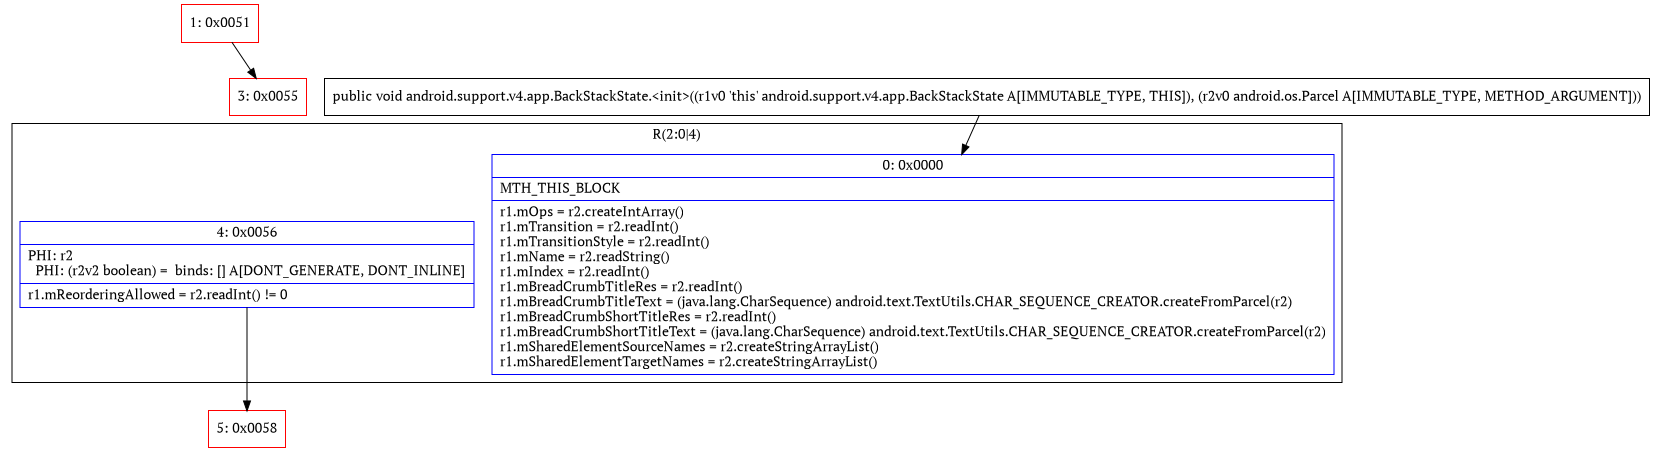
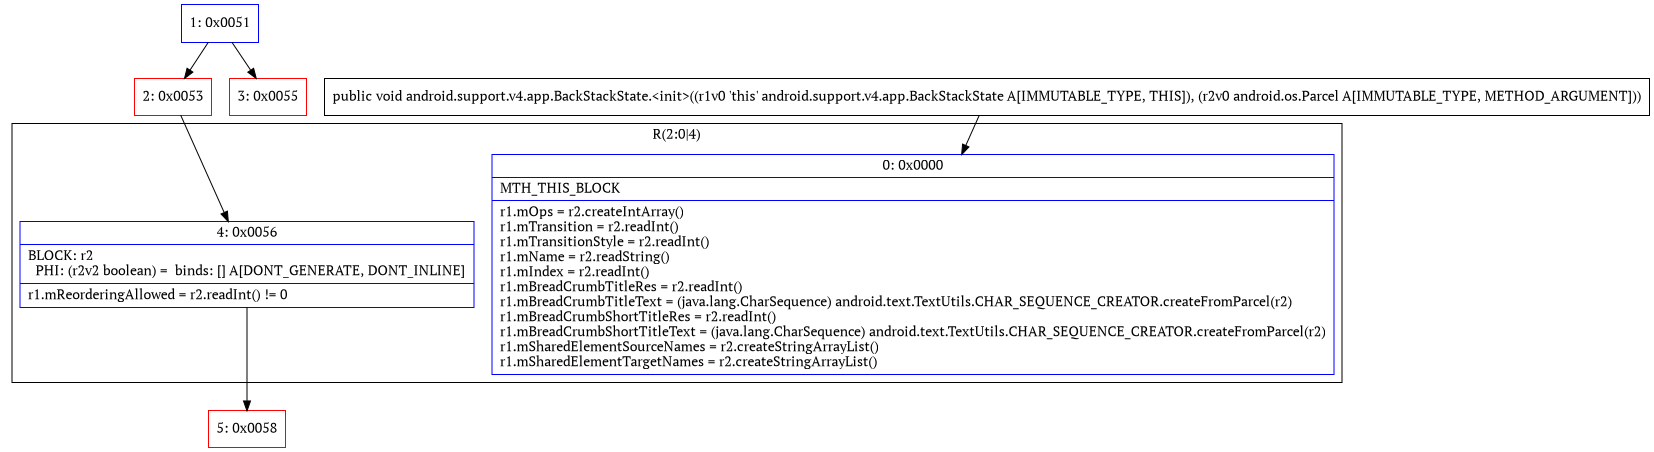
(220, 24) -> (220, 24)
none -> (173, 97)
(52, 256) -> (63, 256)
